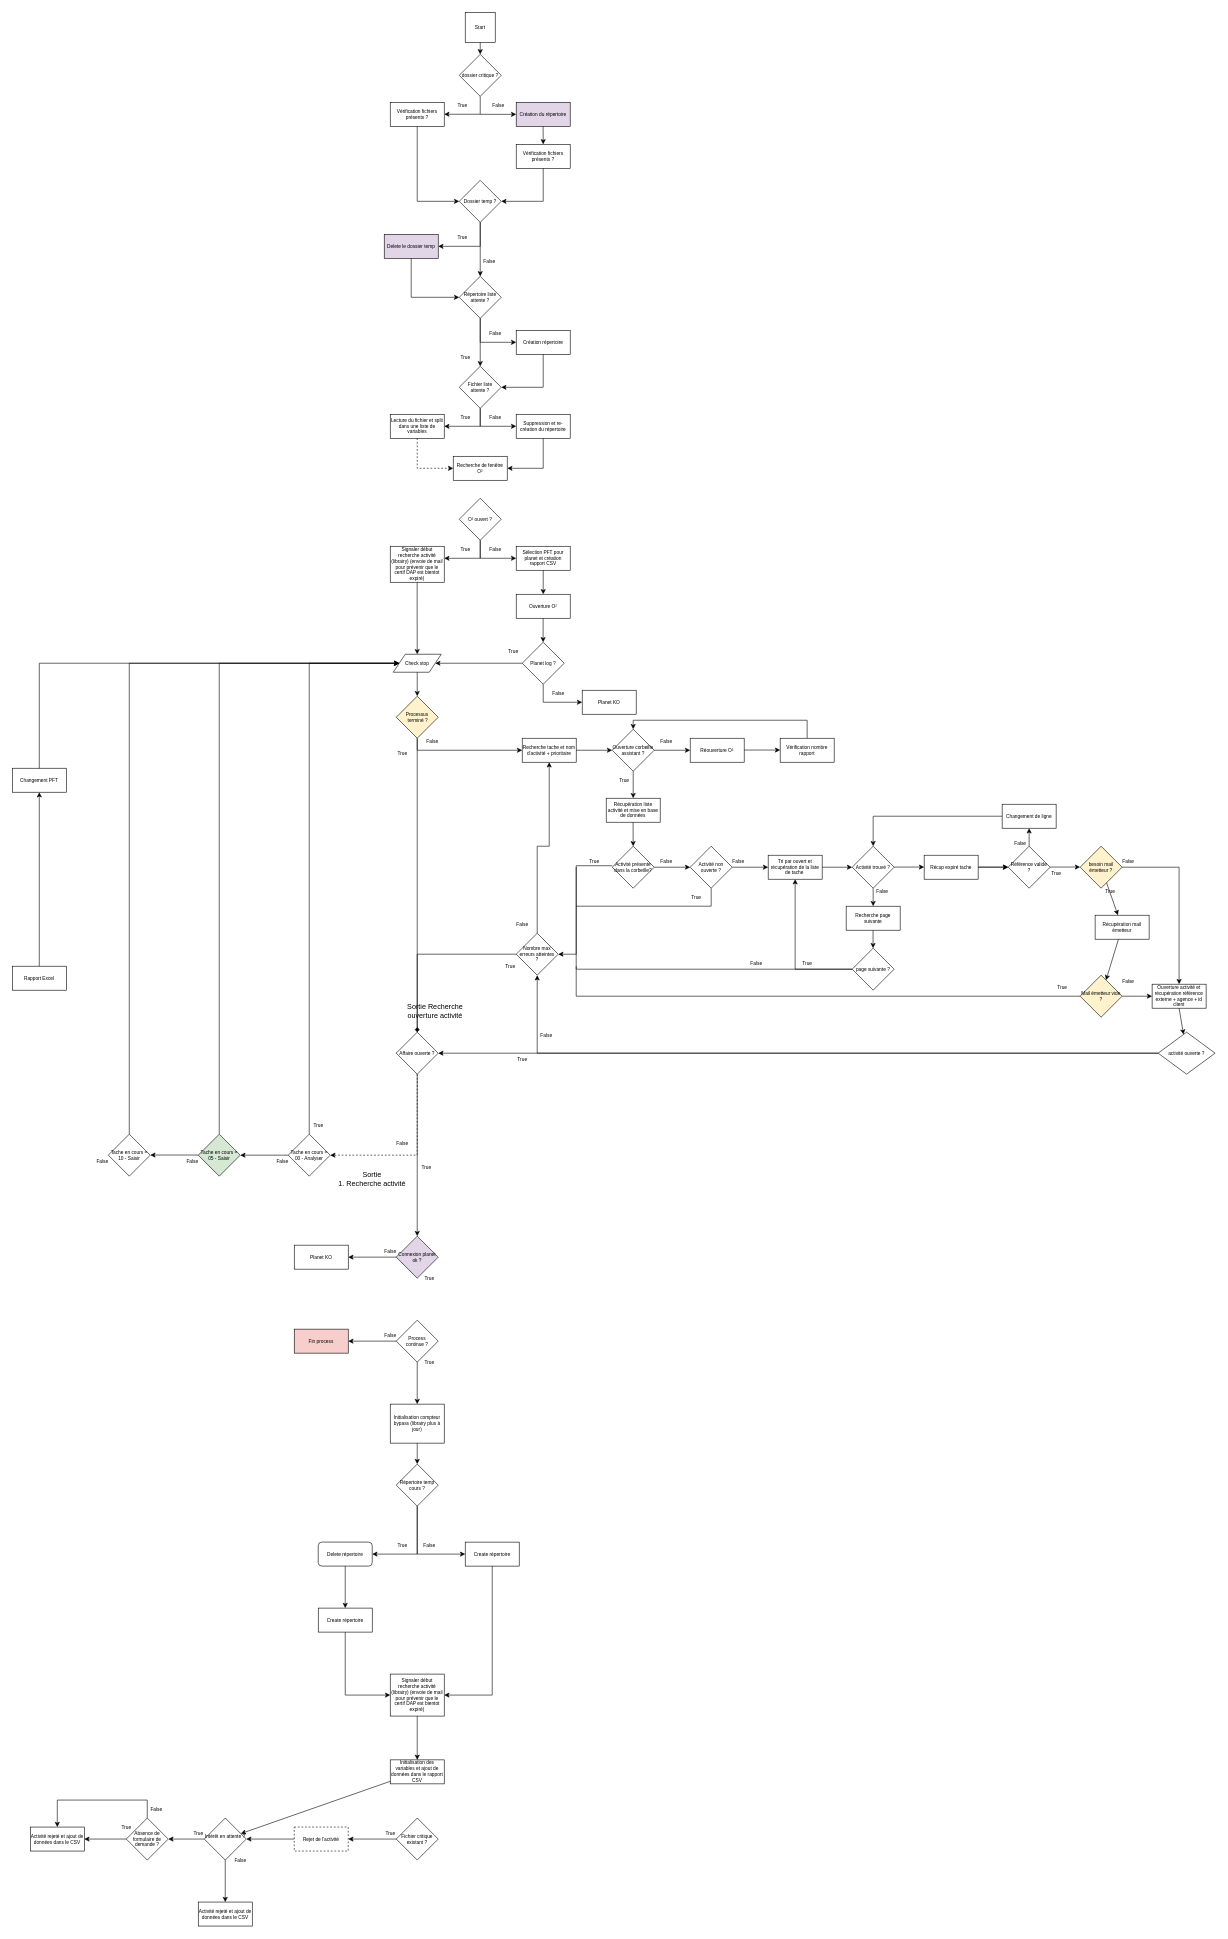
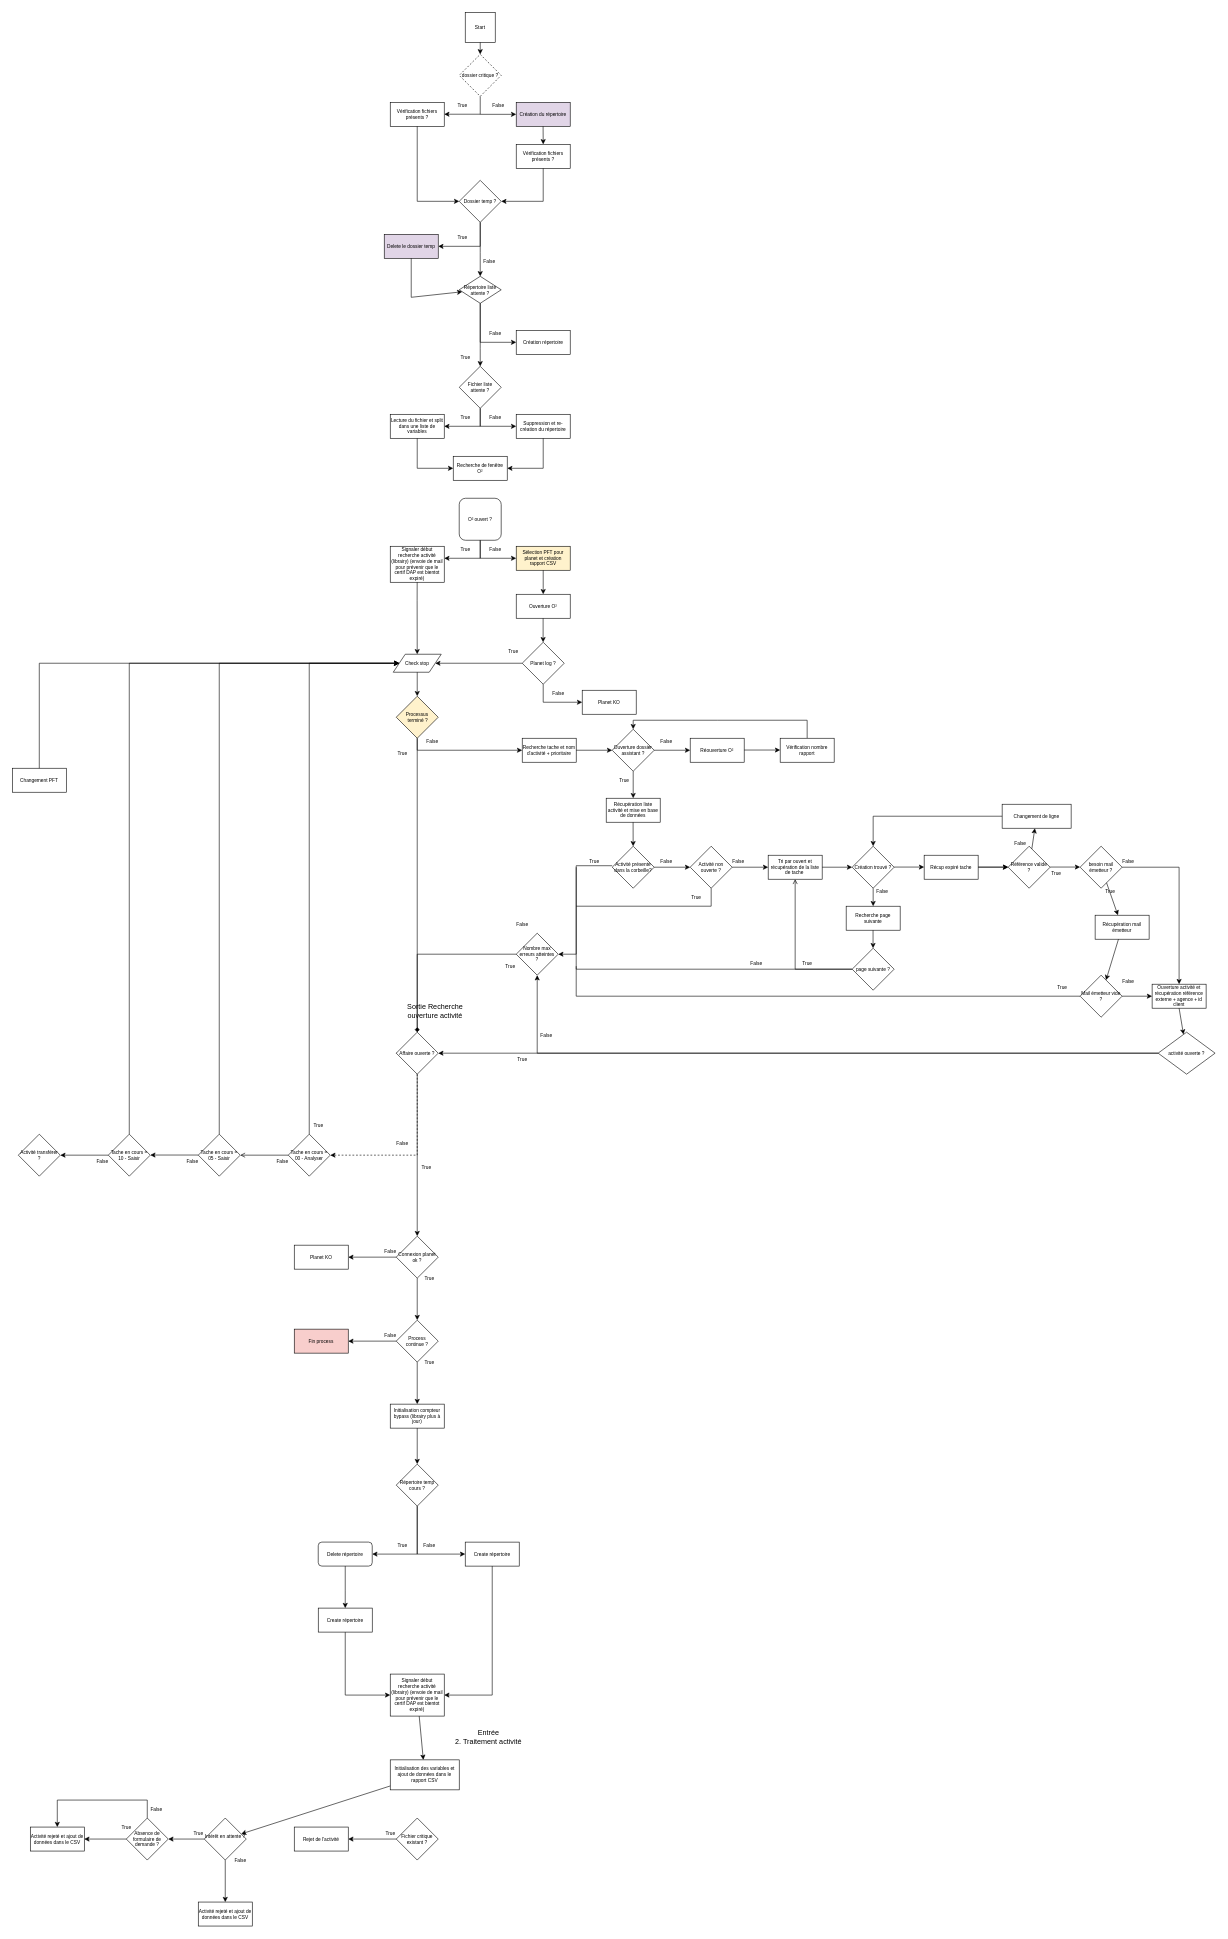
(480, 75) -> (480, 75)
(480, 297) -> (480, 290)
(506, 387) -> none
(418, 468) -> (418, 468)
(480, 519) -> (480, 519)
(543, 558) -> (543, 558)
(633, 750) -> (633, 750)
(1029, 816) -> (1037, 816)
(537, 846) -> none
(873, 867) -> (873, 867)
(1101, 867) -> (1101, 867)
(795, 884) -> (795, 883)
(39, 965) -> none
(39, 978) -> none
(1101, 996) -> (1101, 996)
none -> (39, 1155)
none -> (65, 1155)
(219, 1155) -> (219, 1155)
(245, 1155) -> (244, 1155)
(372, 1179) -> none
(417, 1257) -> (417, 1257)
none -> (417, 1314)
(417, 1424) -> (417, 1416)
none -> (489, 1737)
(417, 1772) -> (425, 1775)
(251, 1839) -> none
(321, 1839) -> (321, 1839)
